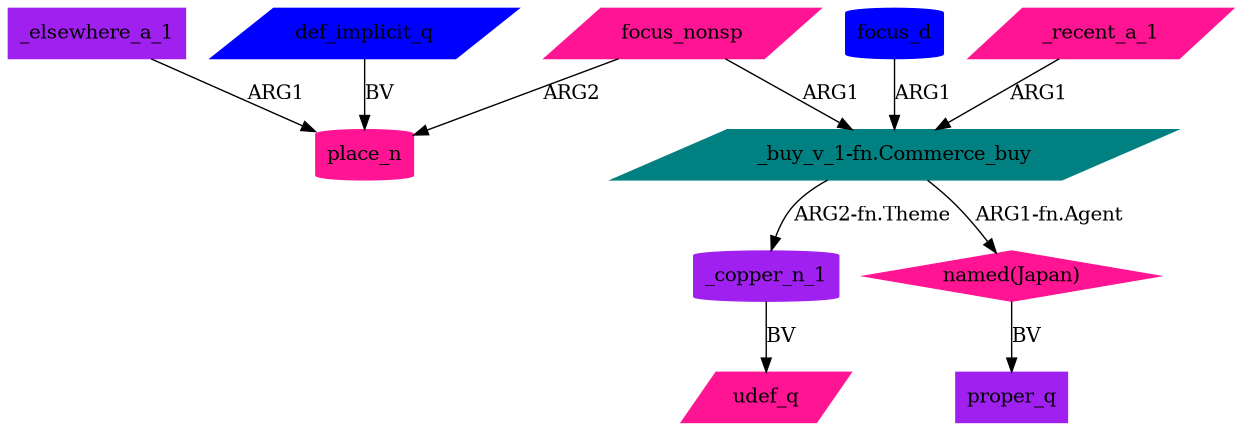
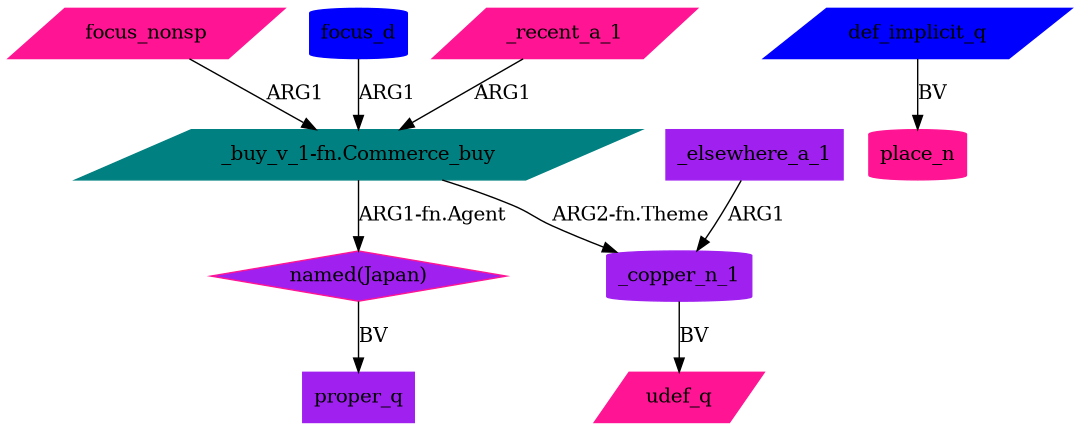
(227, 92) -> (724, 210)
(523, 94) -> none
(1012, 276) -> (359, 276)
